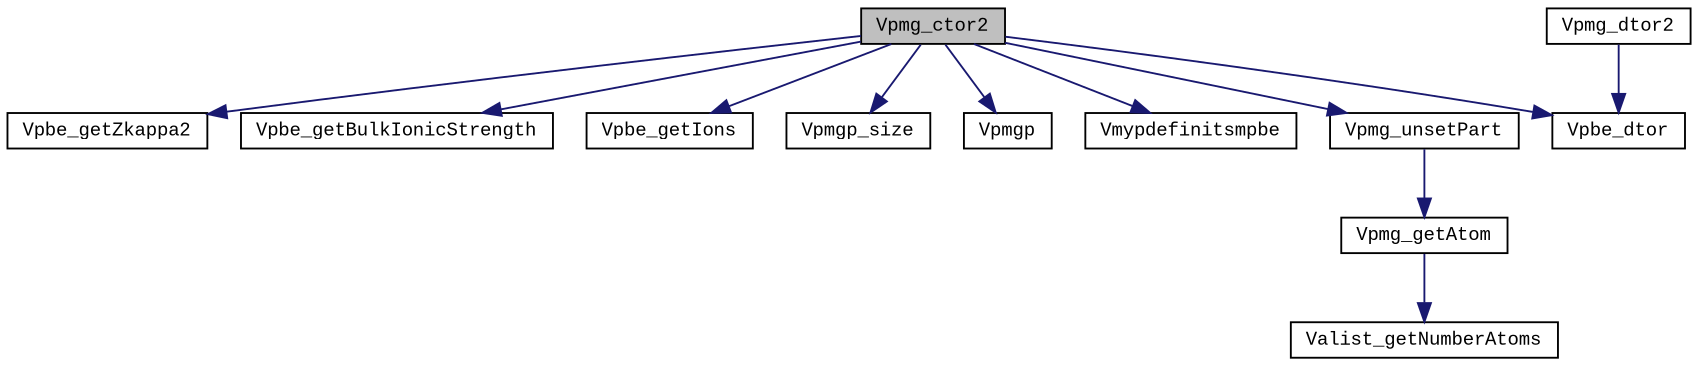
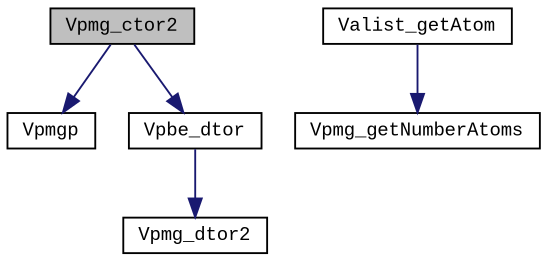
(1619, 69) -> (195, 174)
(107, 131) -> none
(397, 131) -> none
(670, 131) -> none
(858, 131) -> none
(1191, 131) -> none
(1424, 131) -> none
(1424, 235) -> (418, 26)
(1424, 340) -> (418, 131)
